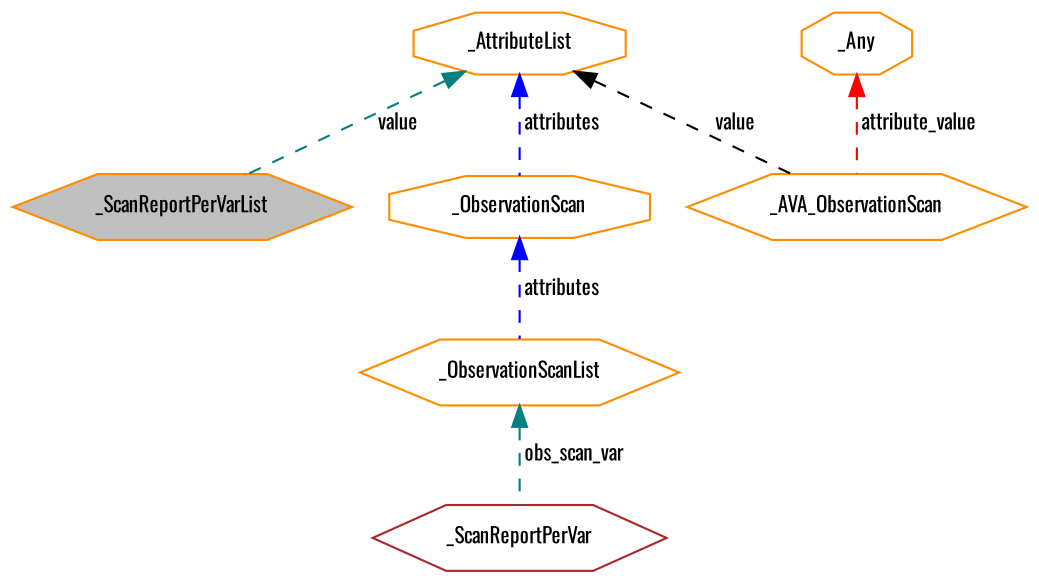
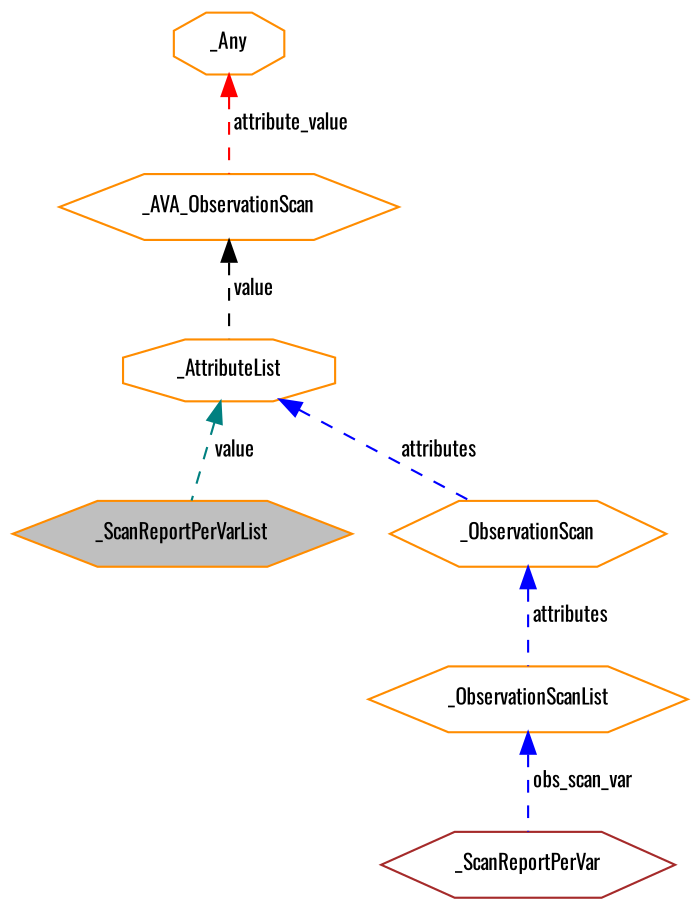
(693, 128) -> (229, 301)
(520, 207) -> (528, 534)
(520, 466) -> (528, 793)
